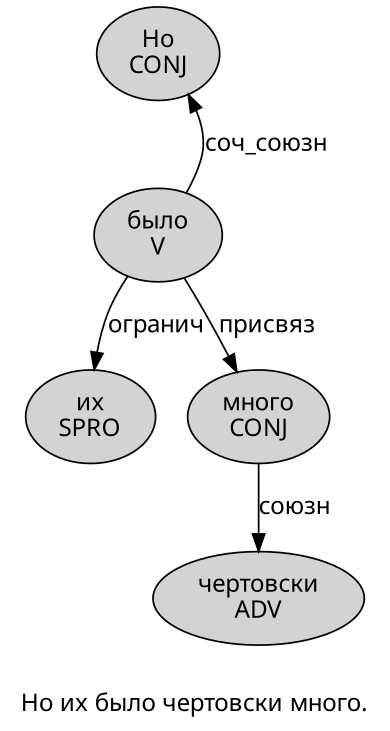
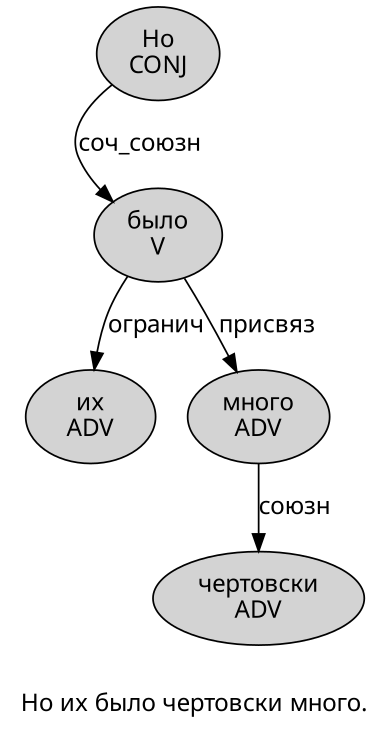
(202, 153) -> (76, 135)
(91, 417) -> (91, 417)
(259, 417) -> (259, 417)
